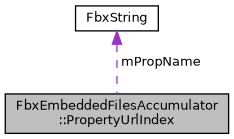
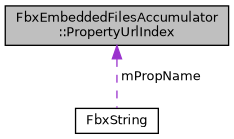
(117, 69) -> (117, 83)
